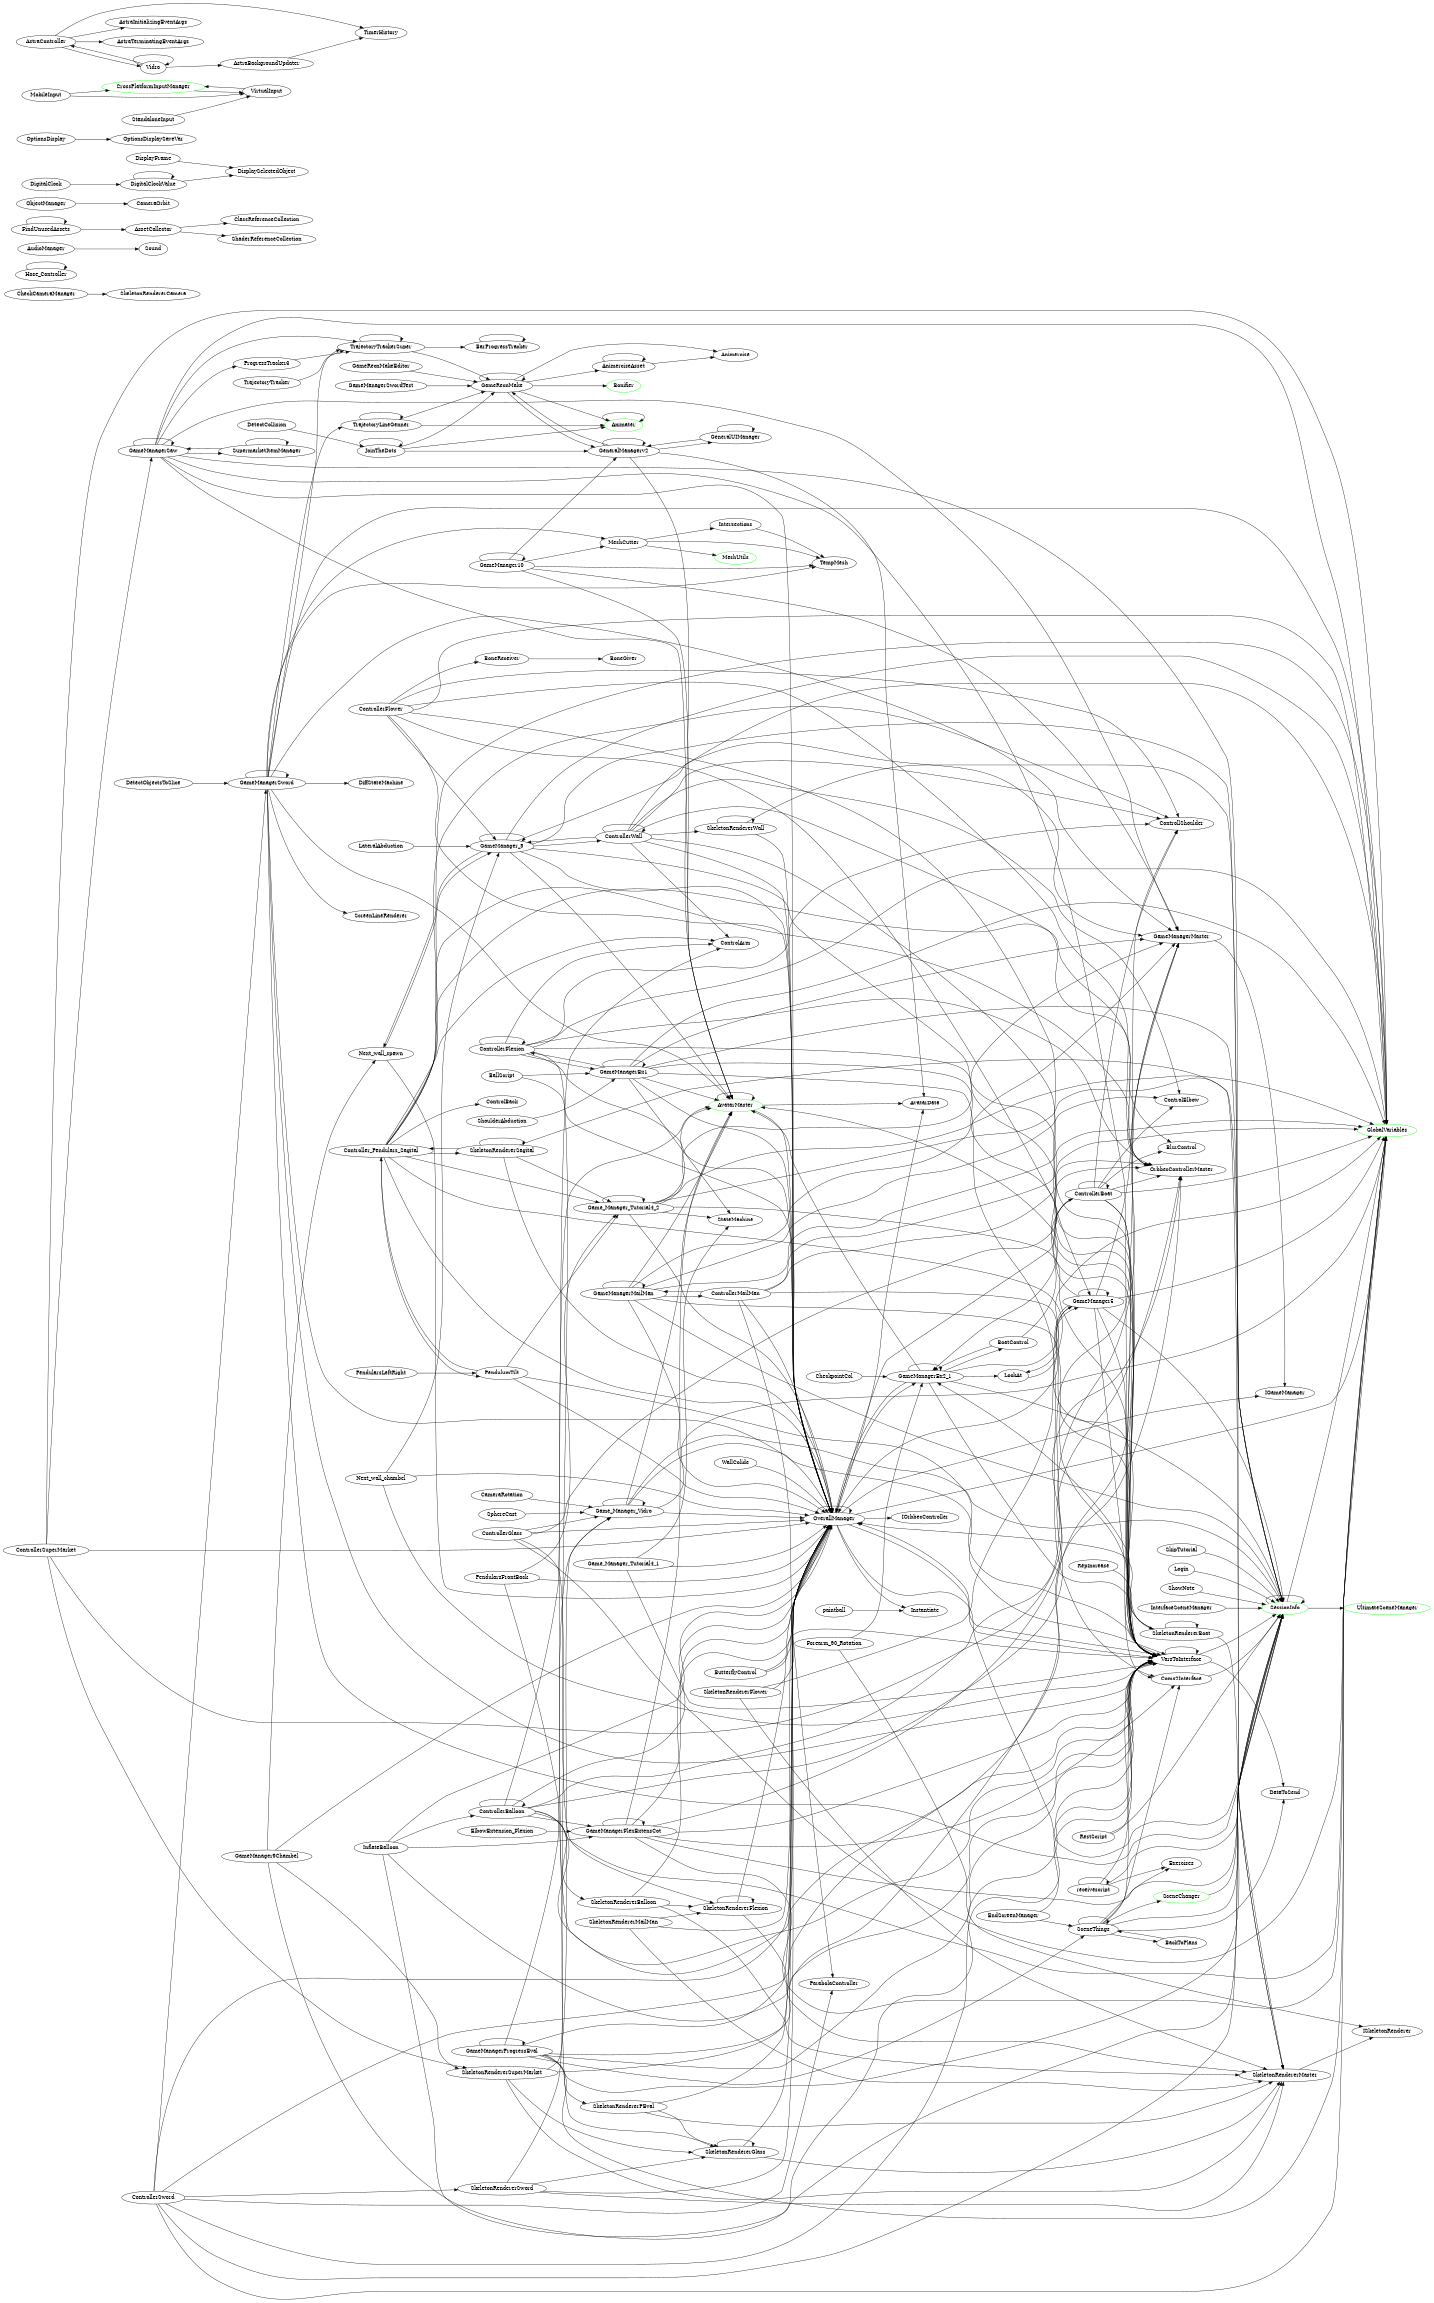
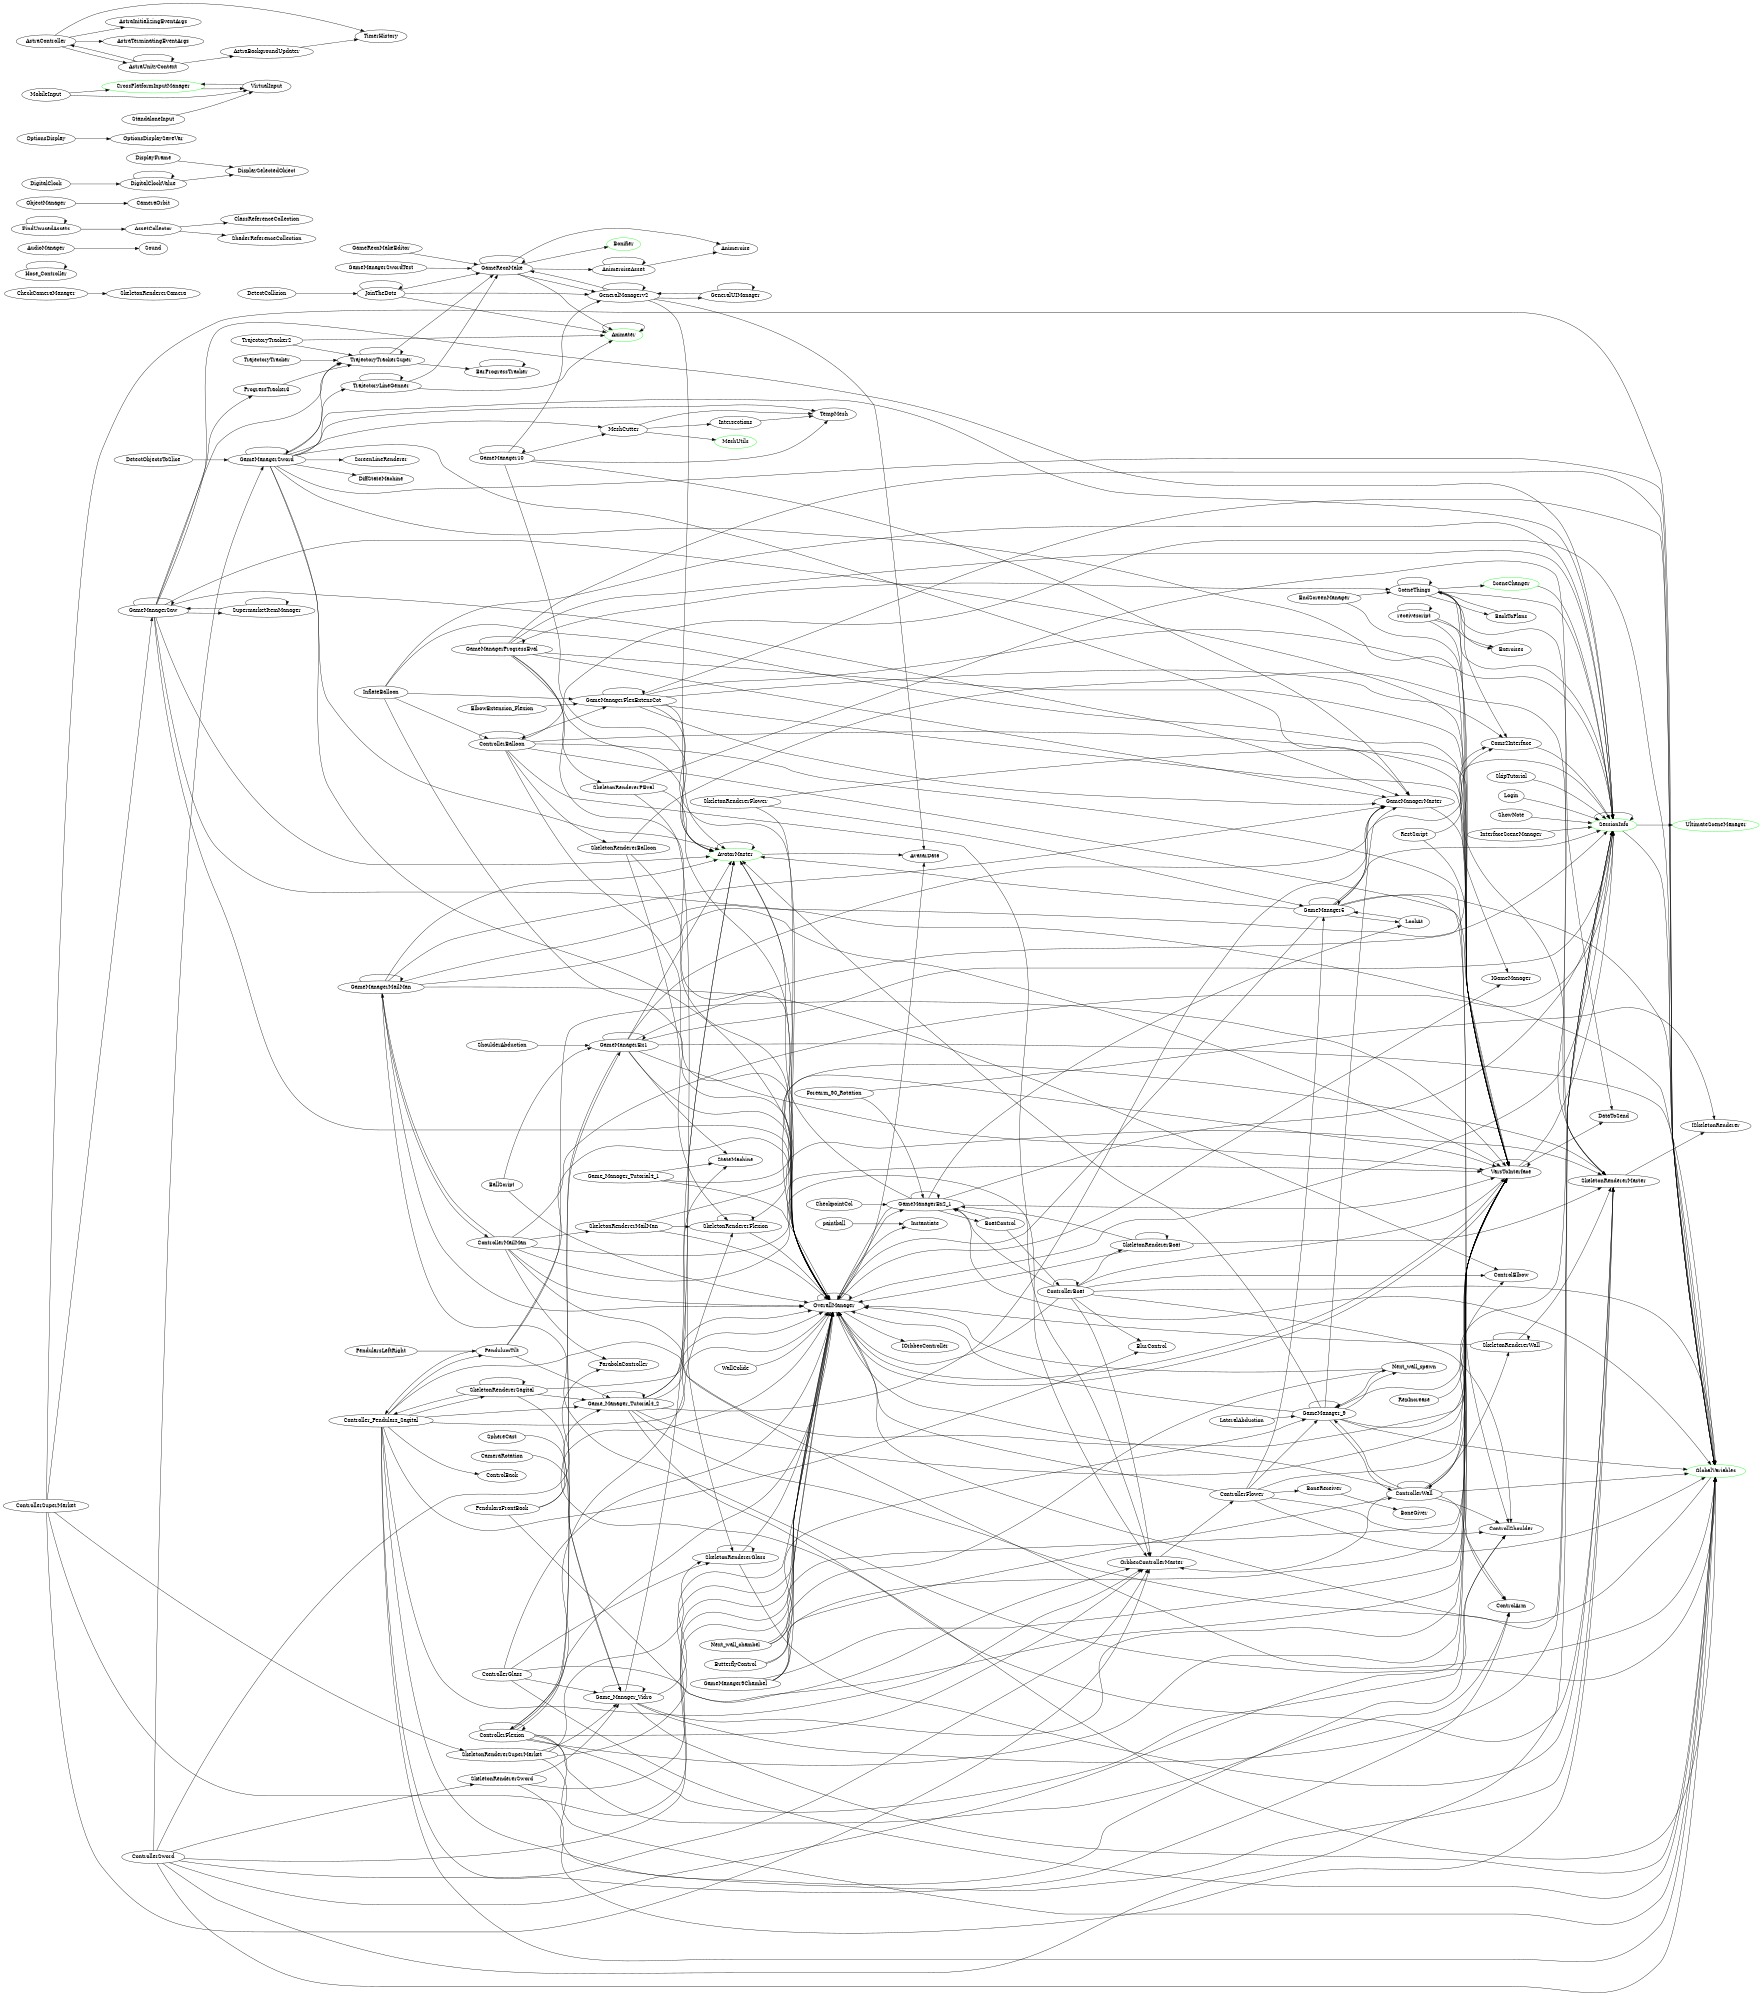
(153, 68) -> (153, 67)
none -> (267, 341)
(871, 745) -> (1195, 1530)
none -> (1050, 1008)
none -> (557, 1236)
(1207, 1435) -> (1250, 1566)
(384, 1953) -> (1041, 1564)
(617, 2171) -> none
